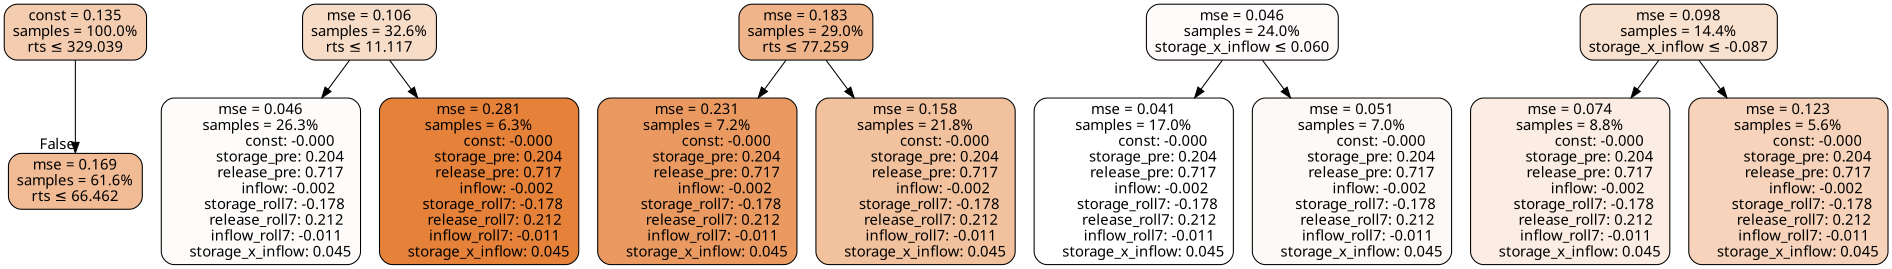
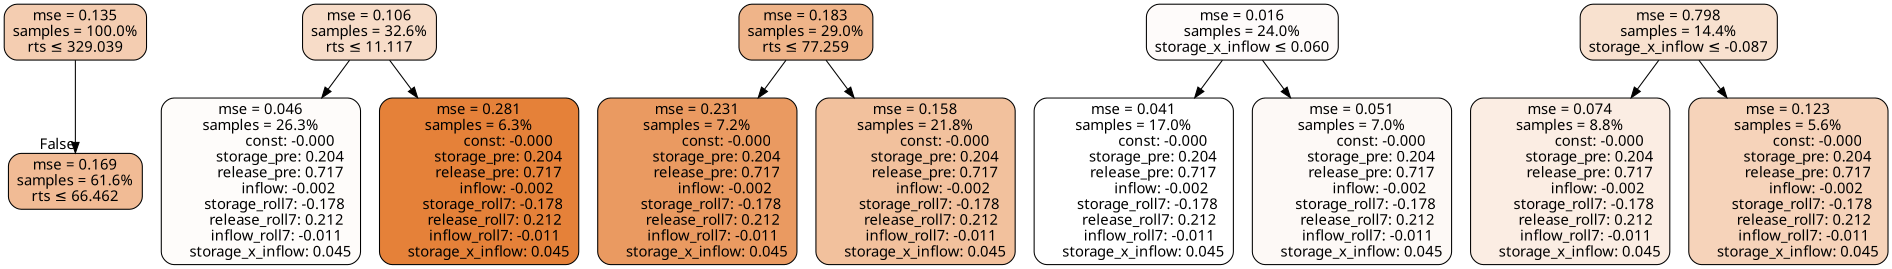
(75, 32) -> (75, 32)
(1242, 32) -> (1242, 32)
(1679, 32) -> (1679, 32)
